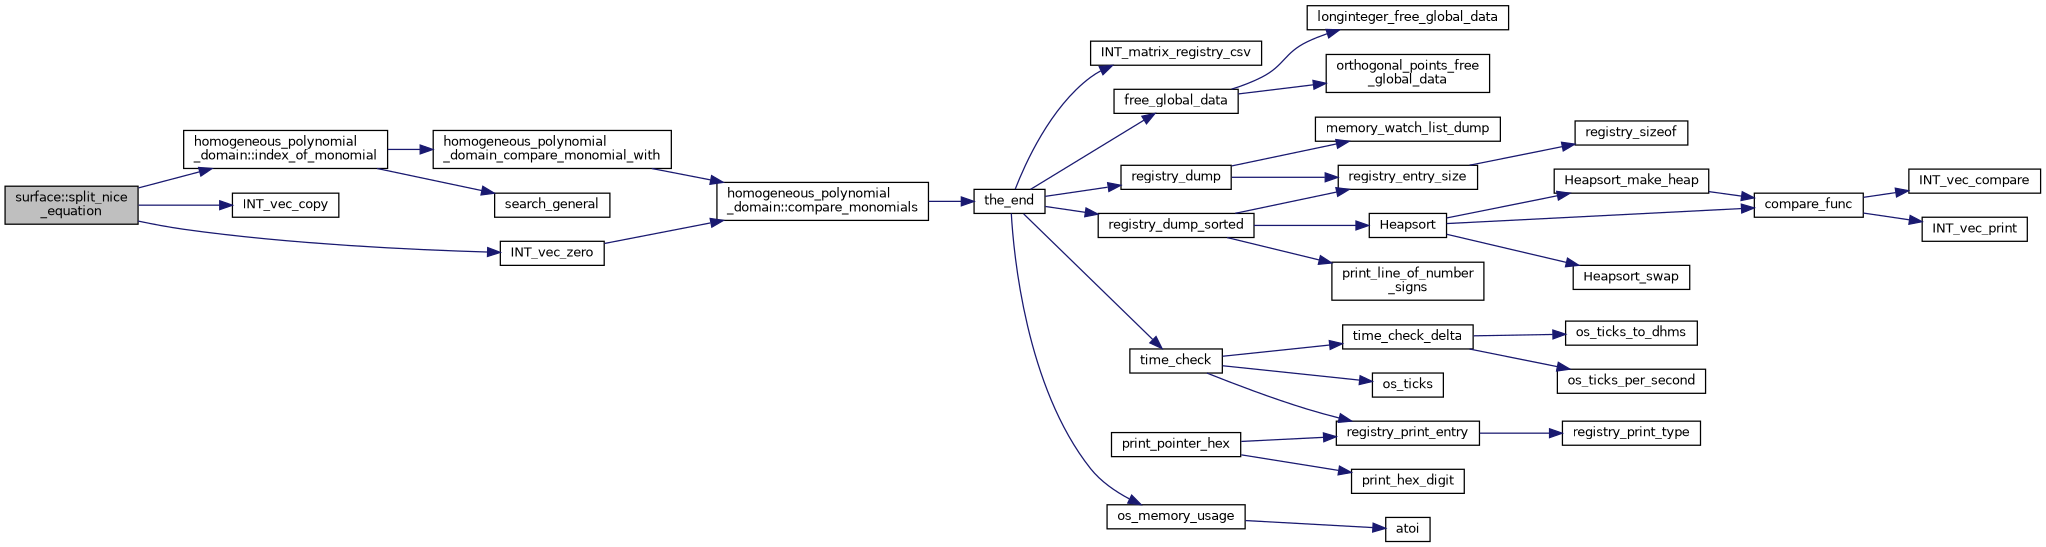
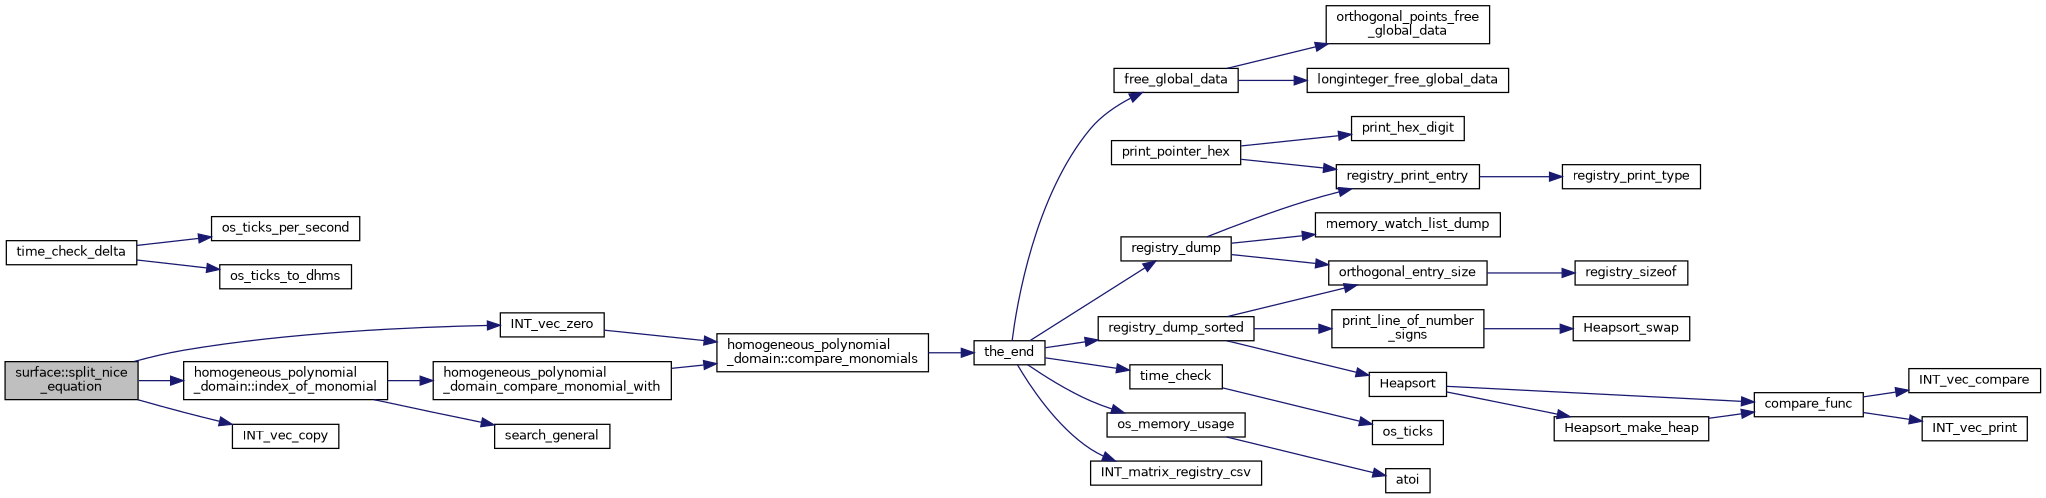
(1408, 177) -> (1408, 273)
(1506, 248) -> (1522, 329)
(1276, 351) -> none
(1272, 398) -> (1272, 212)
